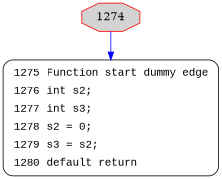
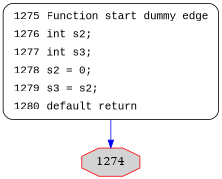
(111, 42) -> (111, 130)
